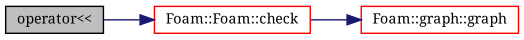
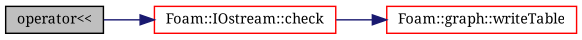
(232, 20) -> (245, 20)
(440, 20) -> (482, 20)
